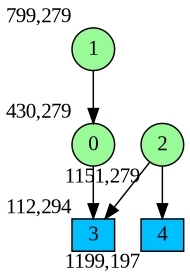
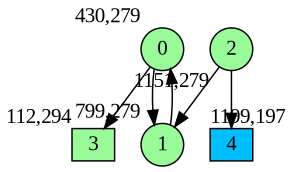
none -> (153, 90)
(132, 185) -> (201, 91)
(93, 235) -> (93, 145)
